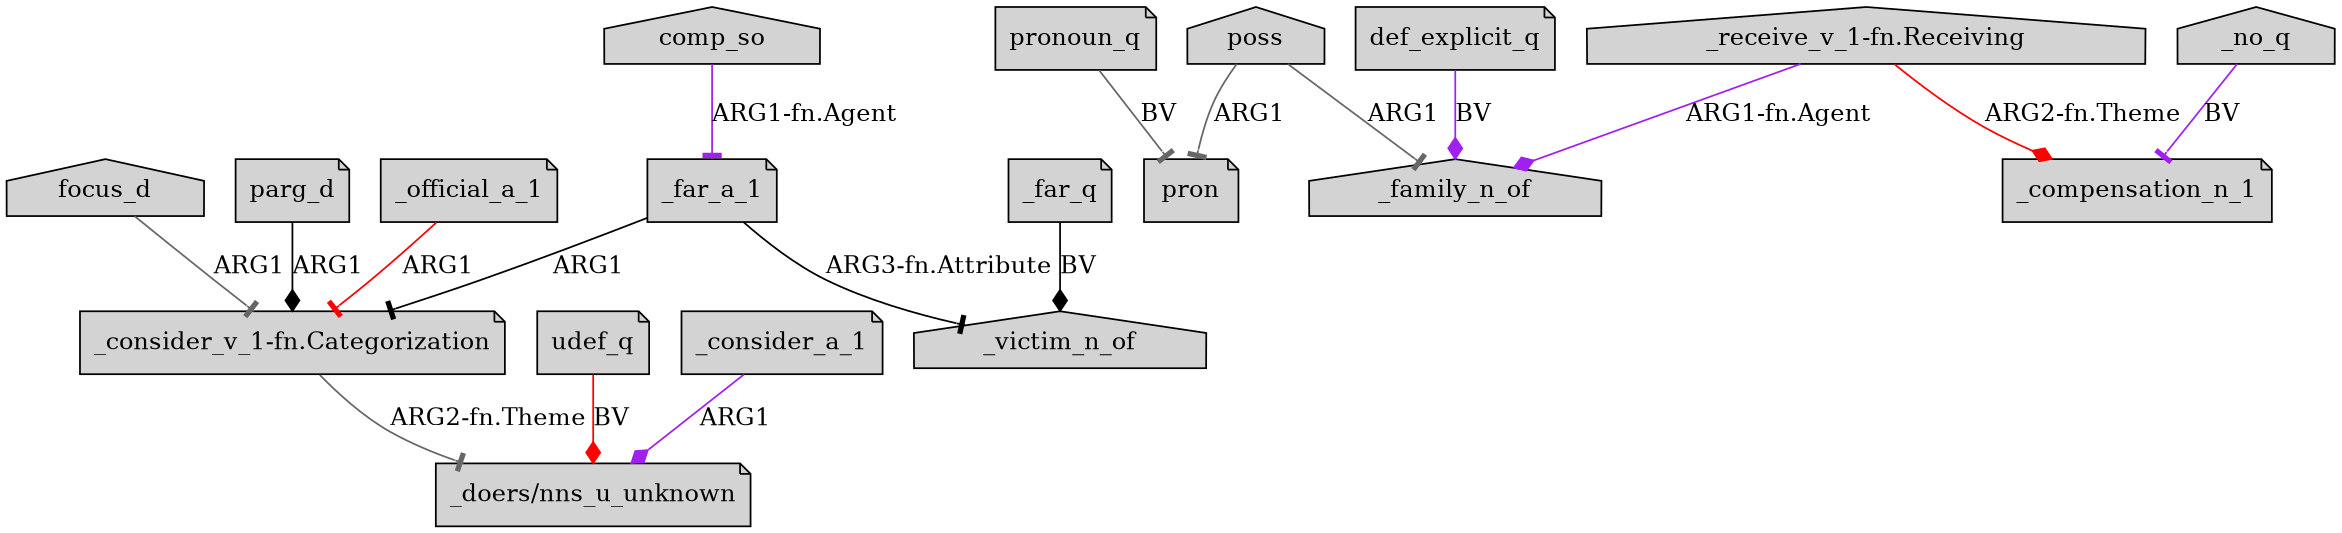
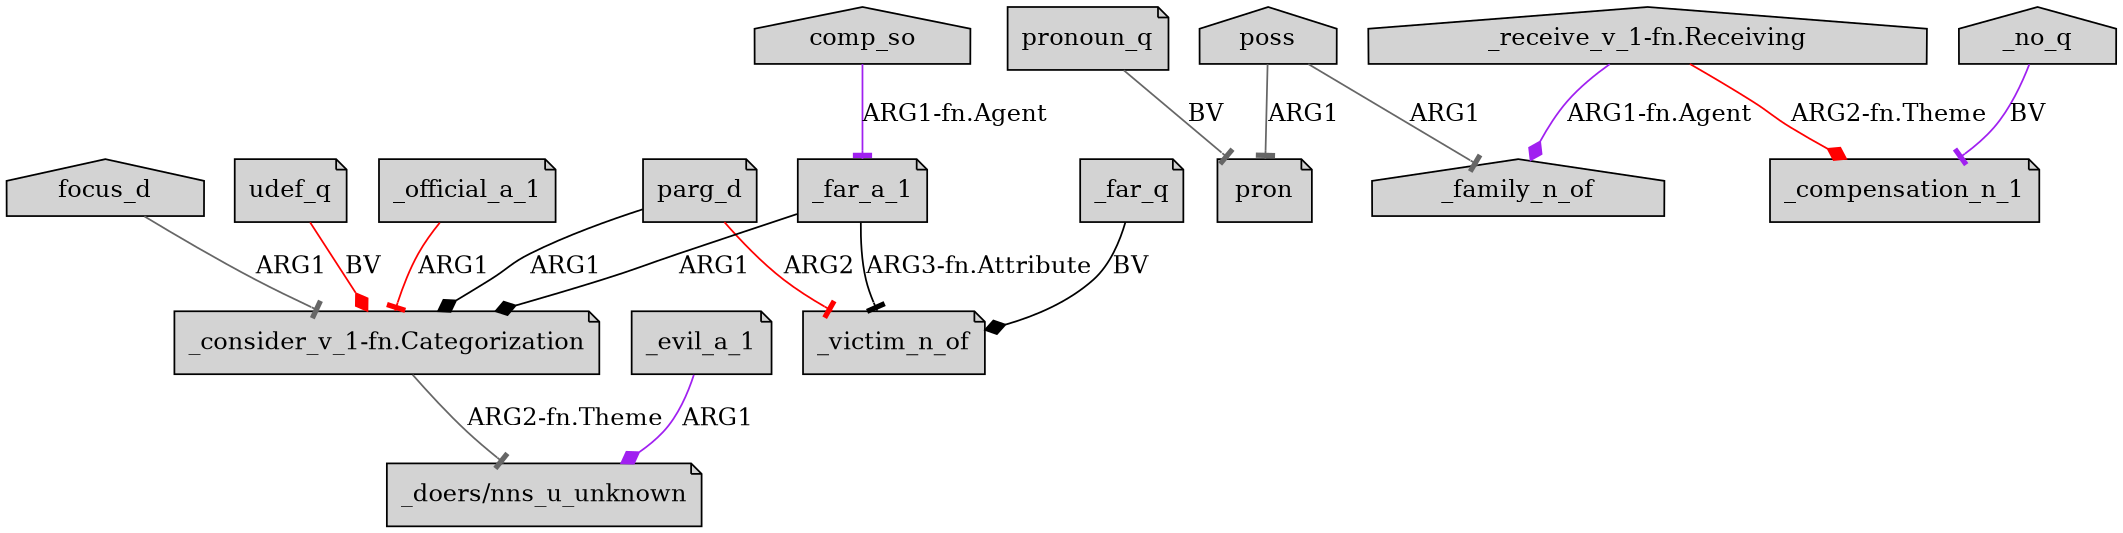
(1455, 38) -> none
(522, 265) -> (657, 261)
none -> (771, 269)
(782, 343) -> (702, 343)
(1060, 343) -> (894, 343)
(593, 408) -> (333, 258)
